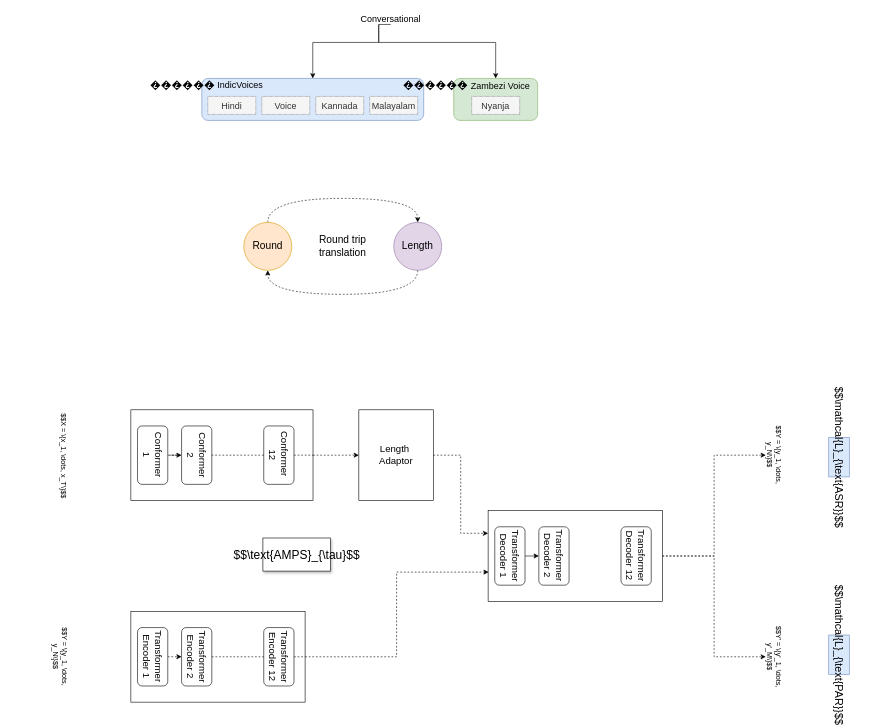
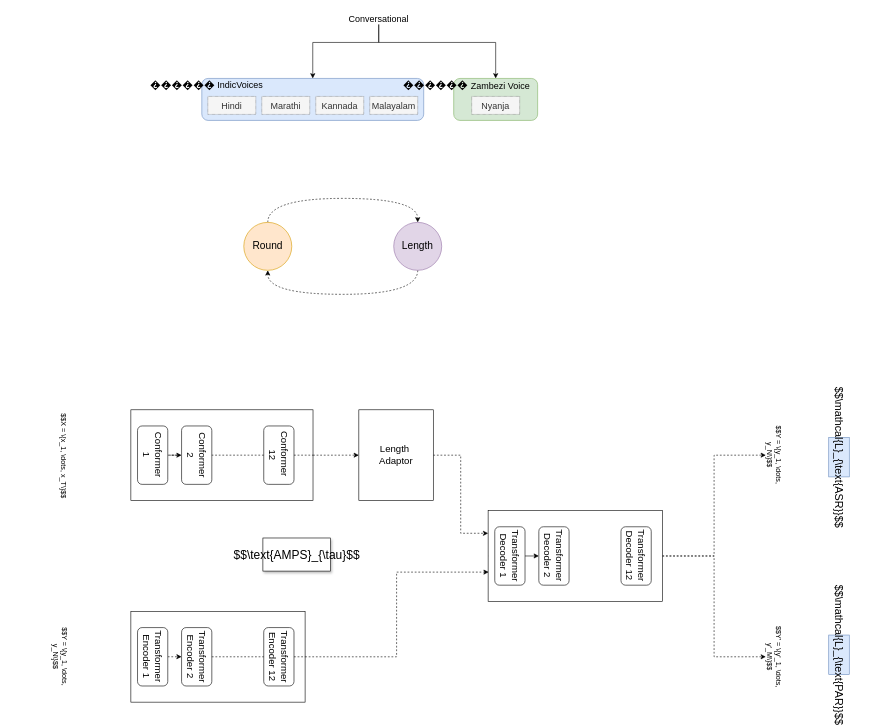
(391, 18) -> (379, 18)
(286, 105) -> (286, 105)
(343, 246) -> none
